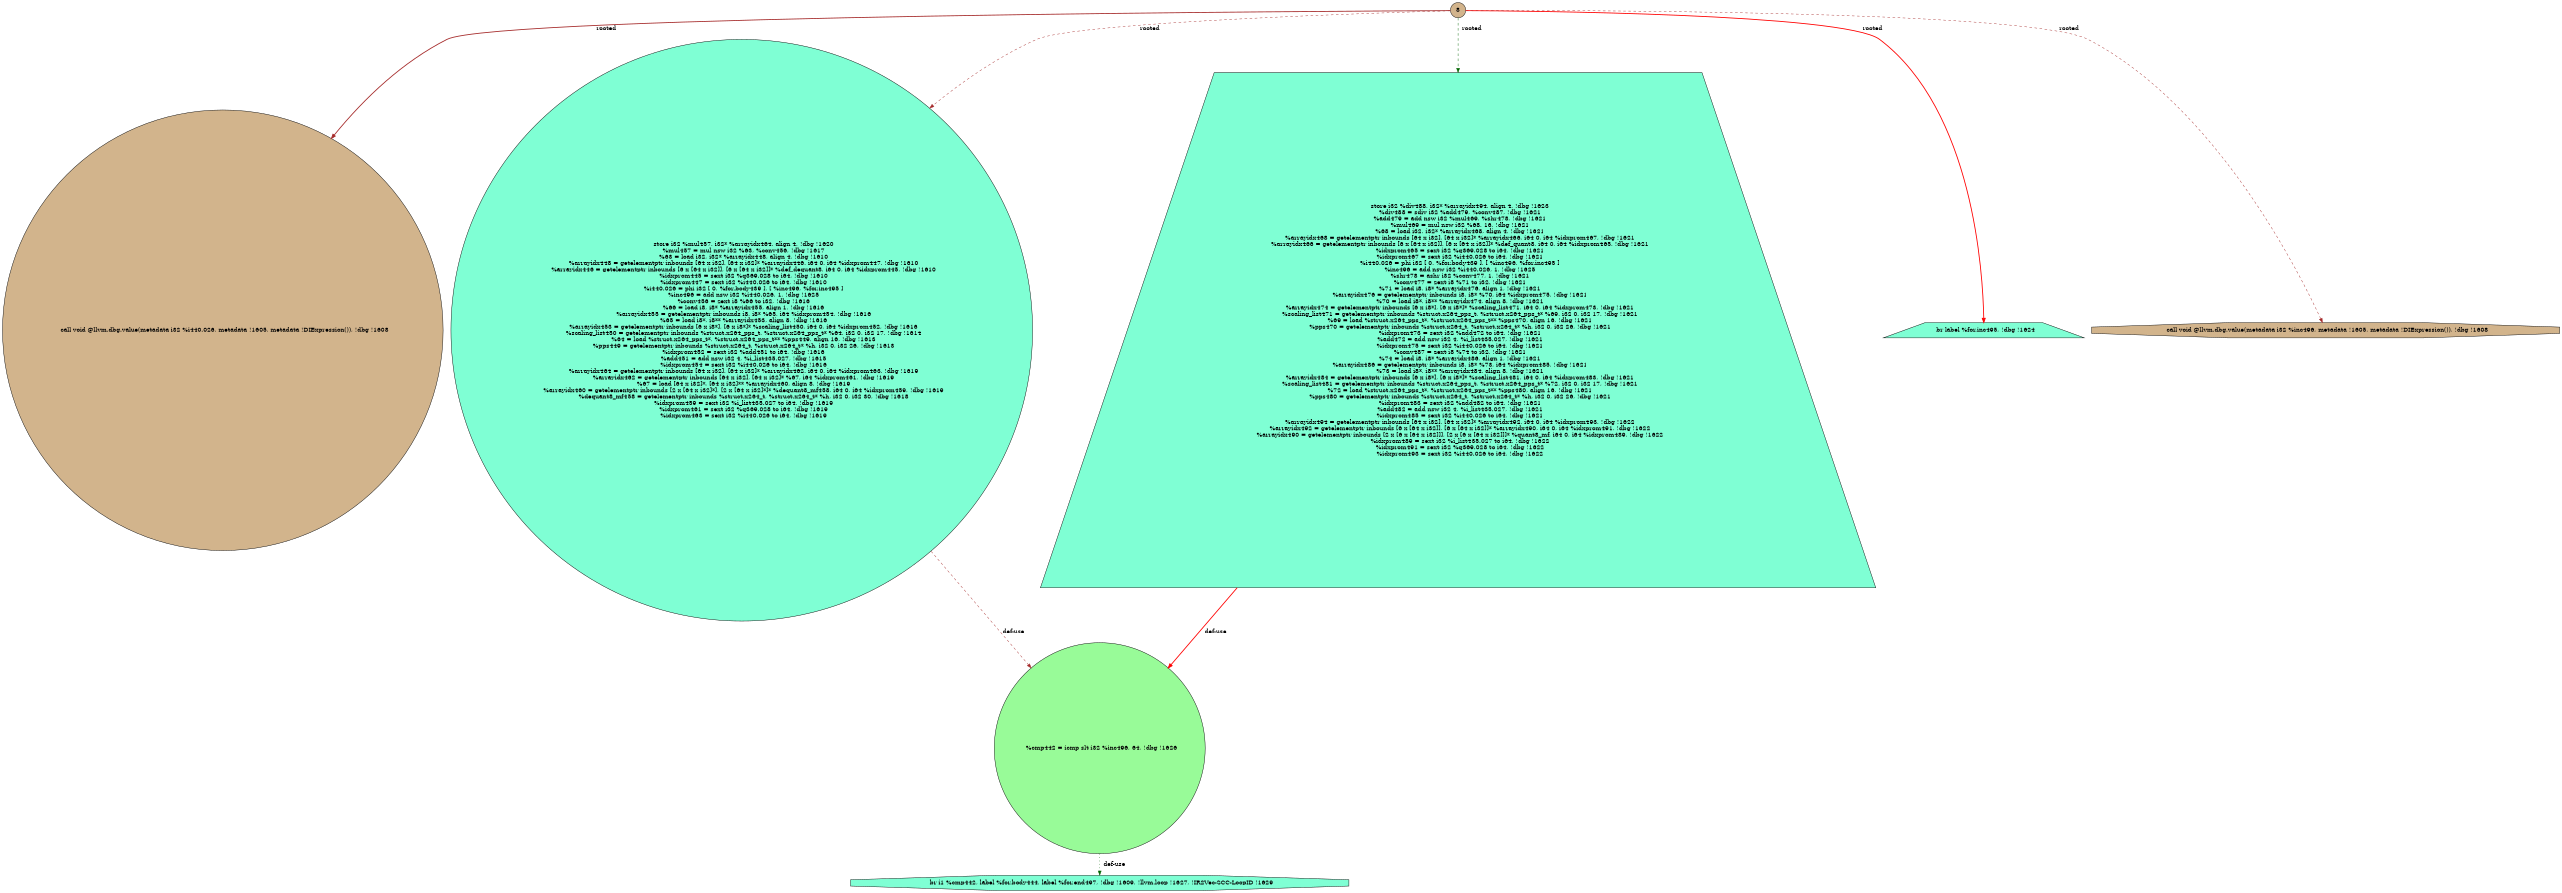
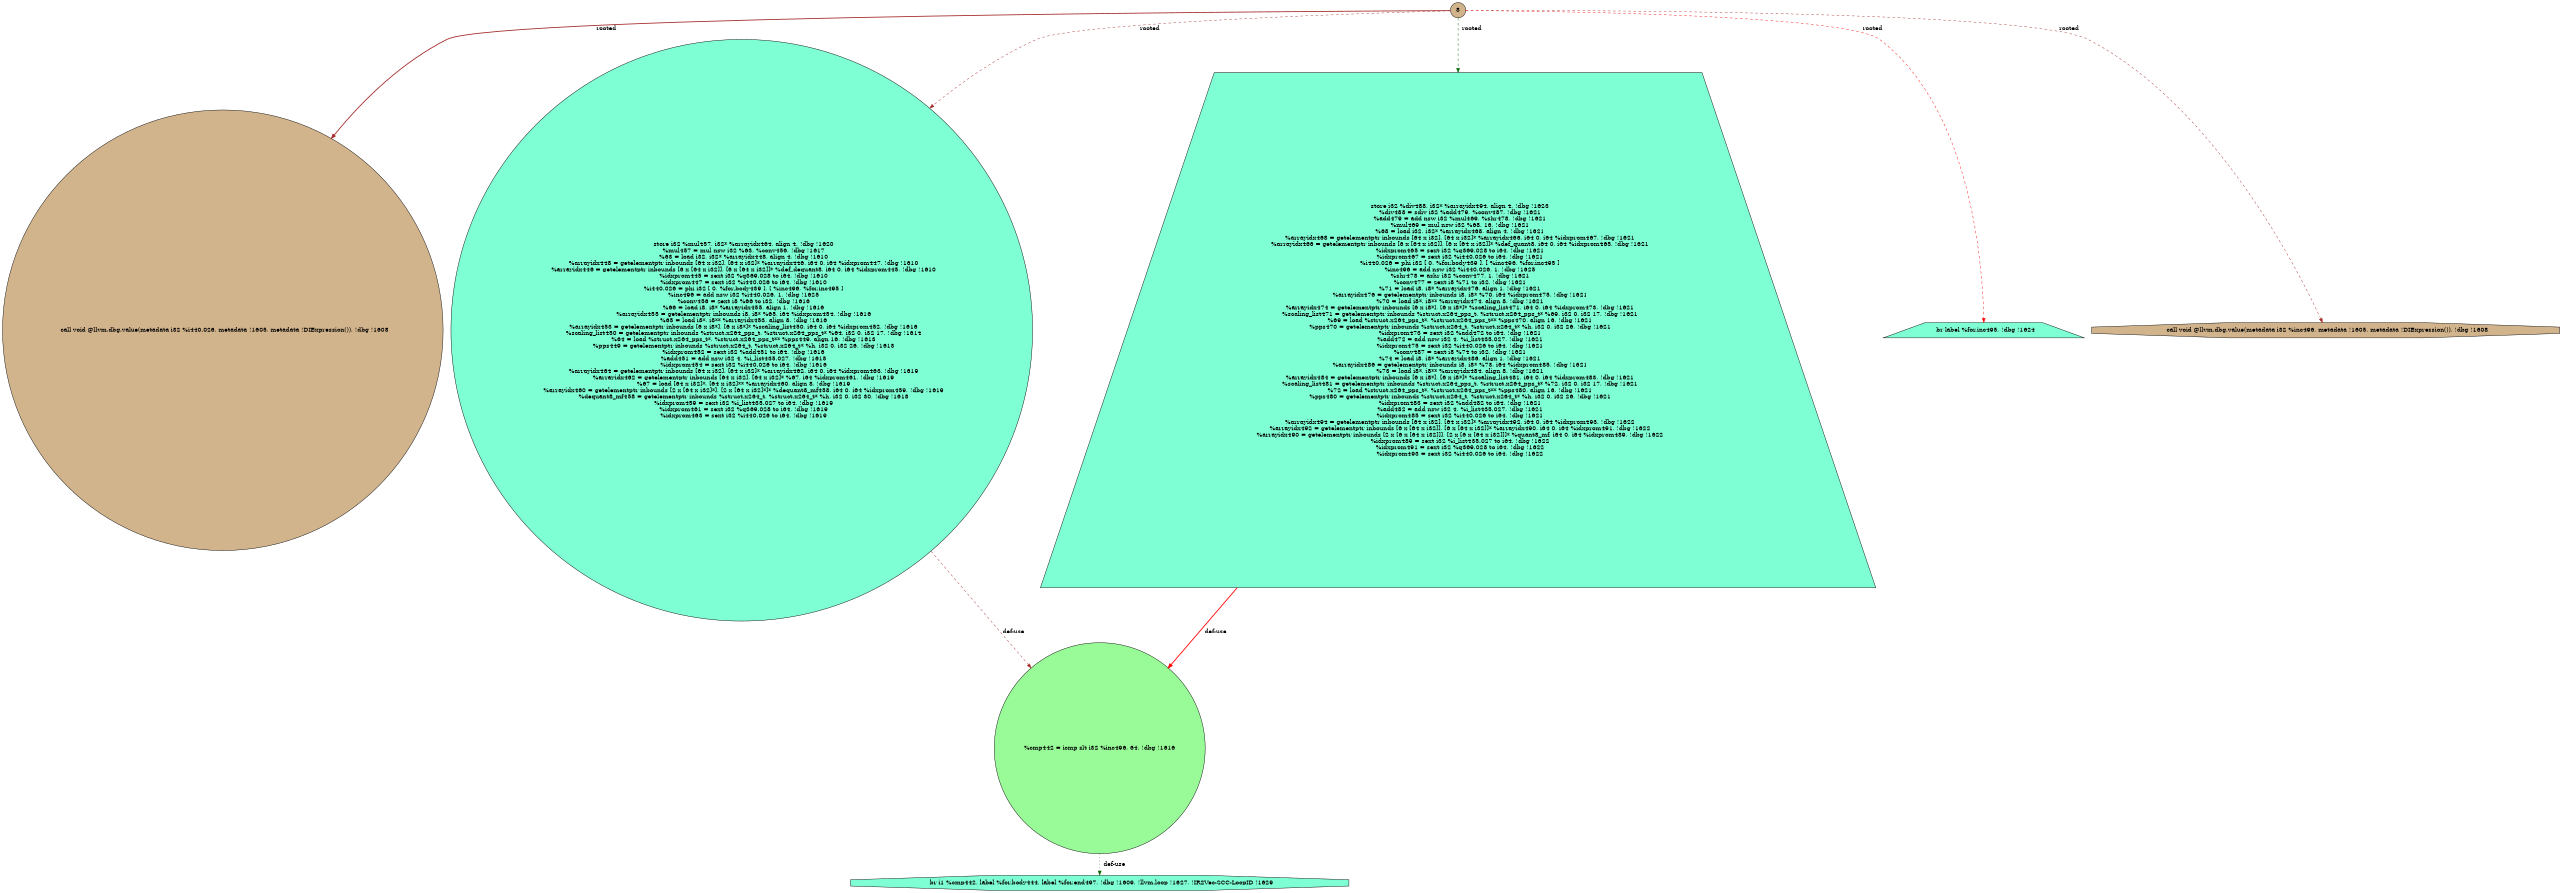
(1827, 27) -> (1827, 27)
(1100, 748) -> (1100, 748)
